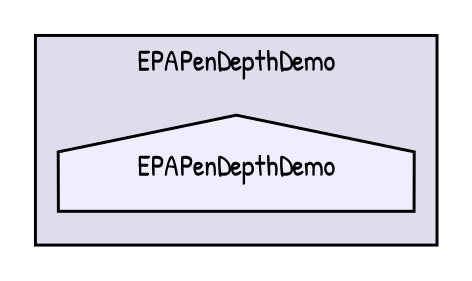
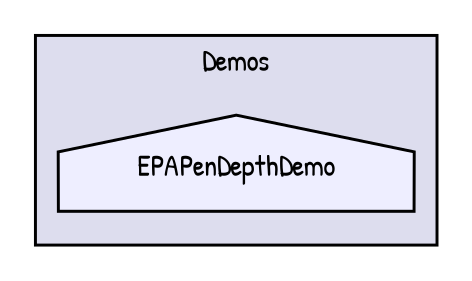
(236, 63) -> (236, 63)
